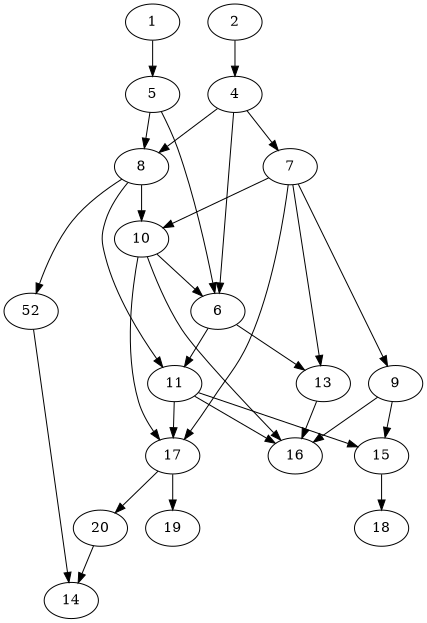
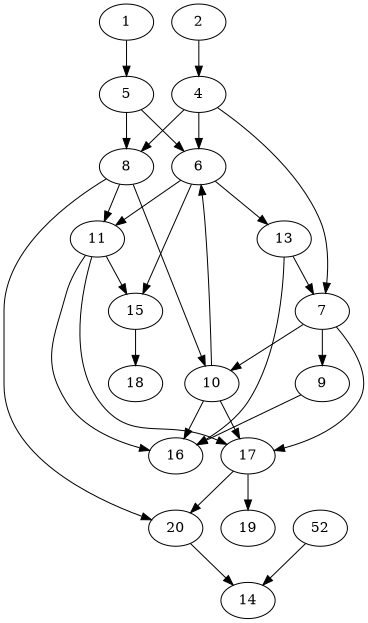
(70, 223) -> (4, 362)
(306, 270) -> (301, 271)
(390, 415) -> (169, 234)
